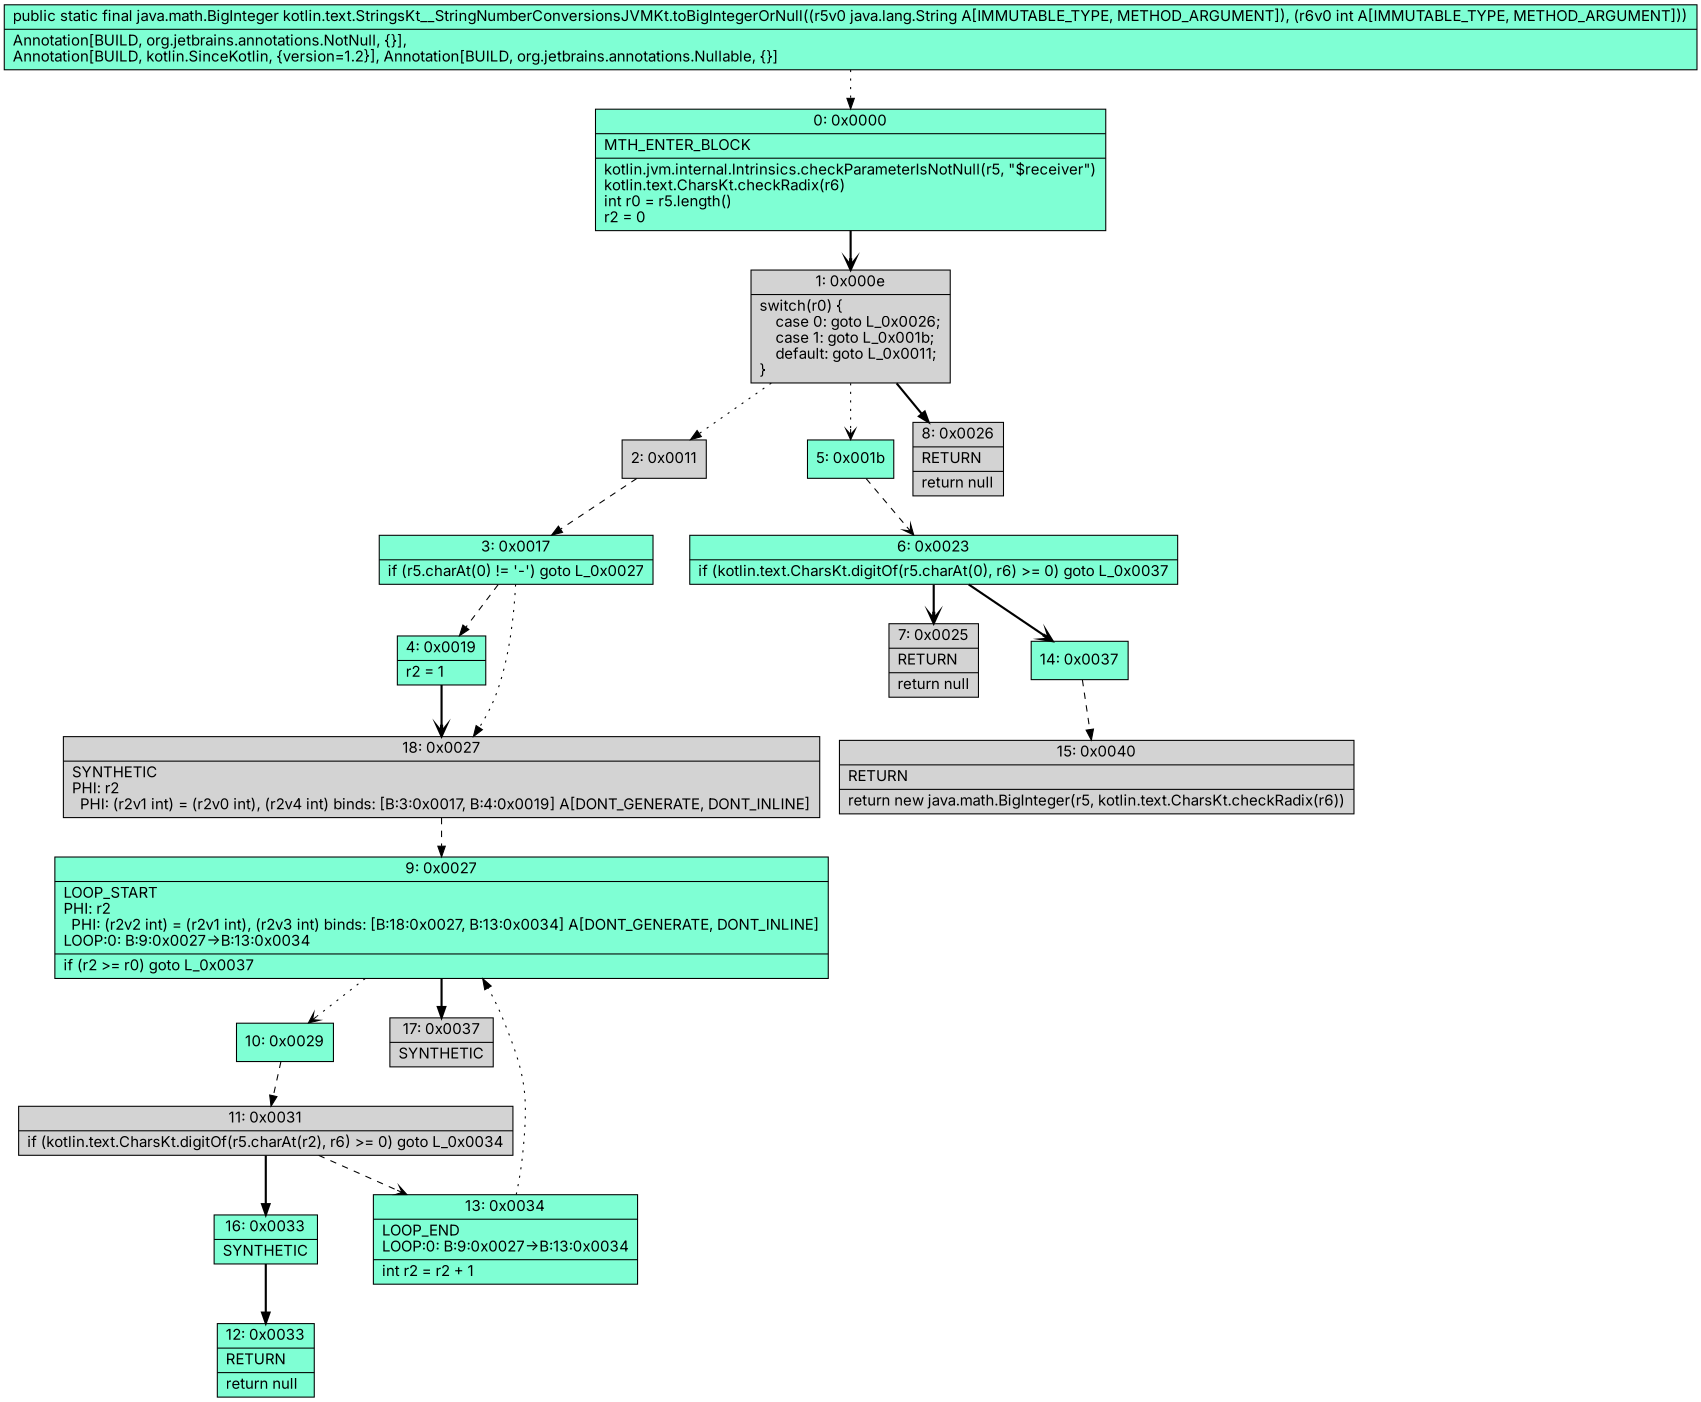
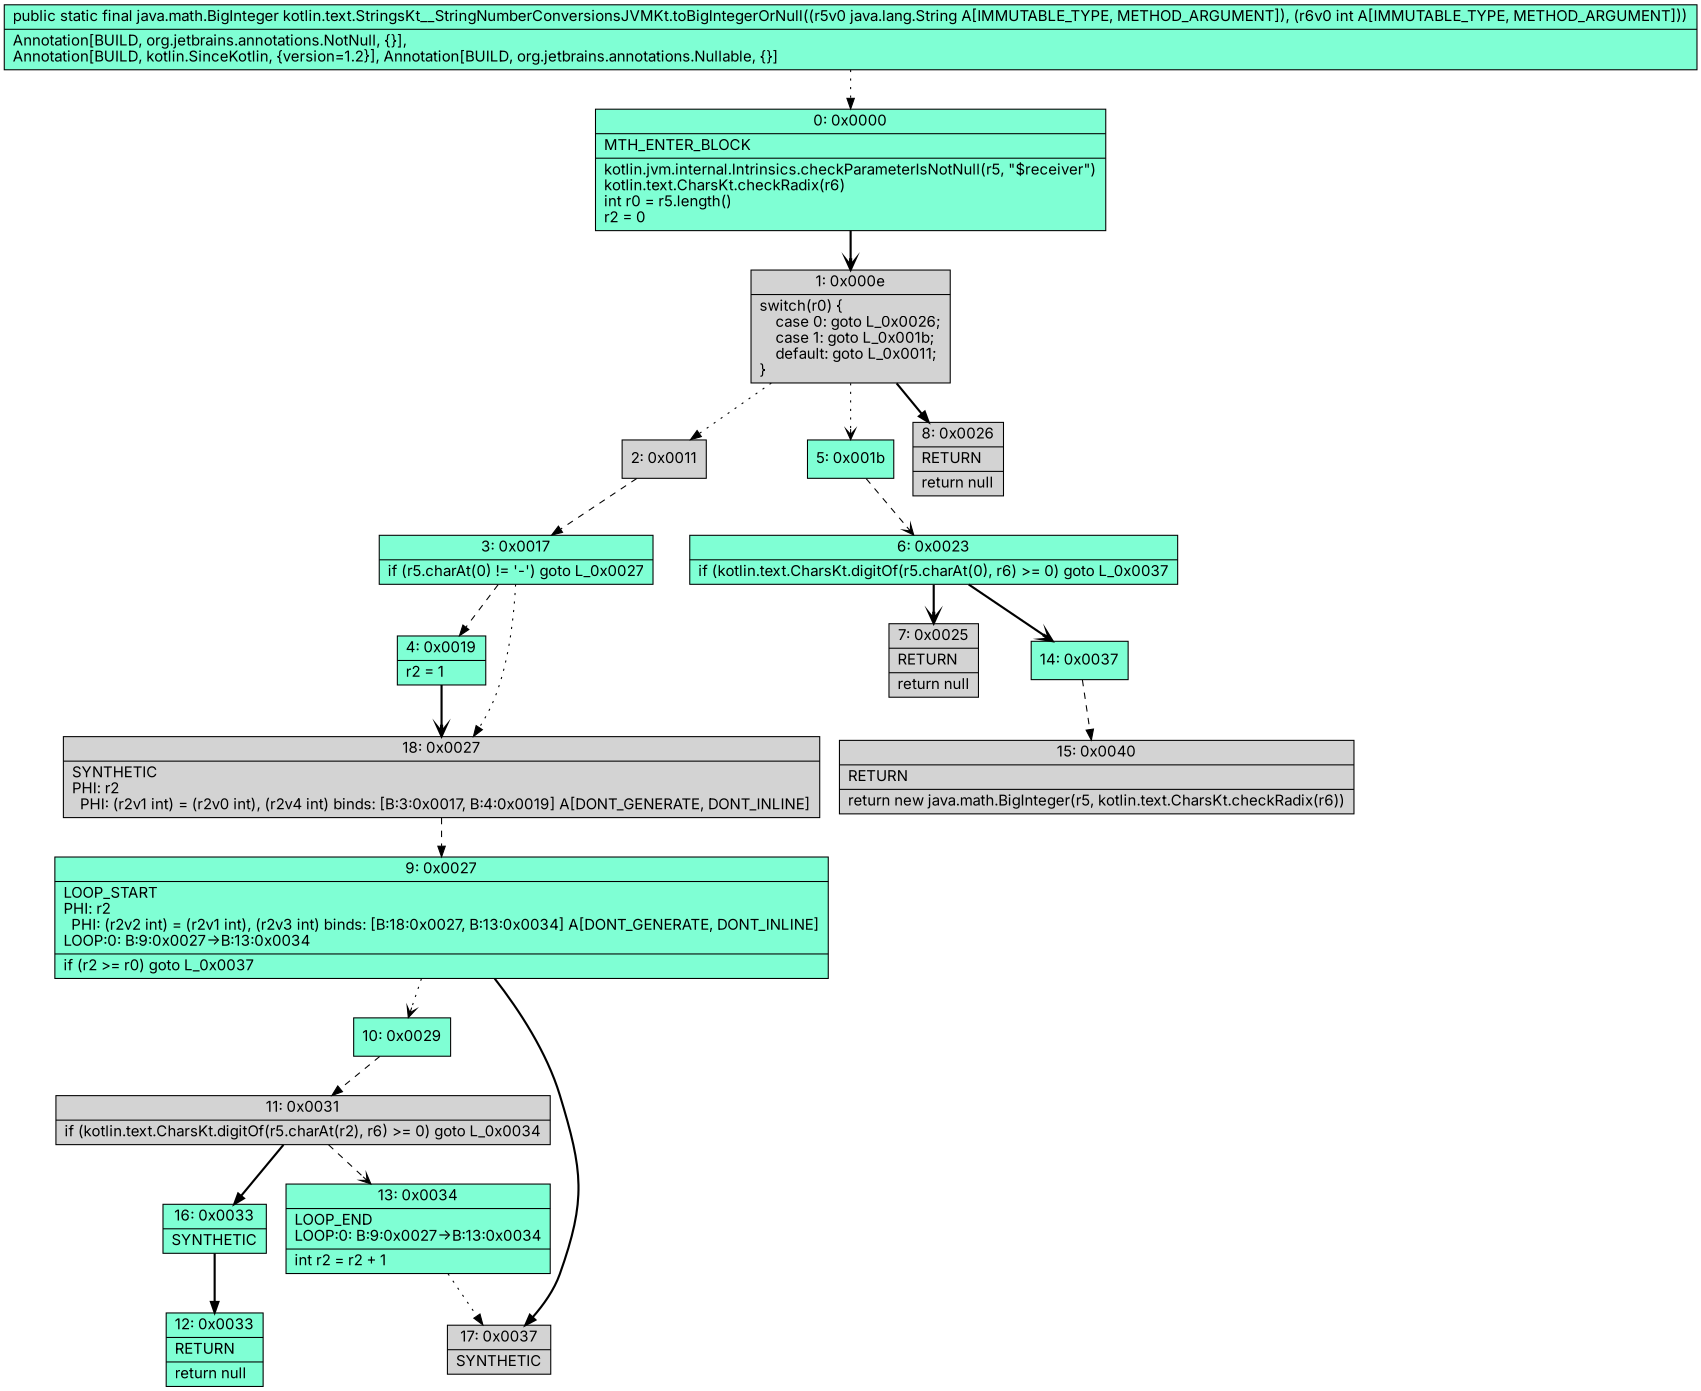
(524, 1088) -> (462, 1295)
